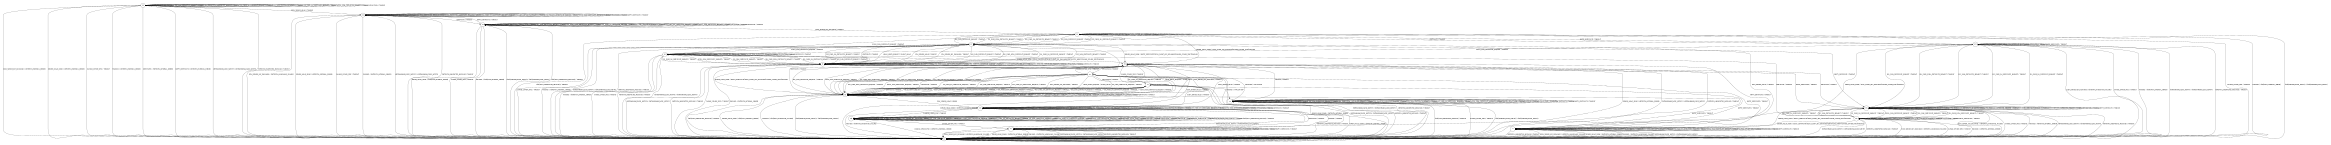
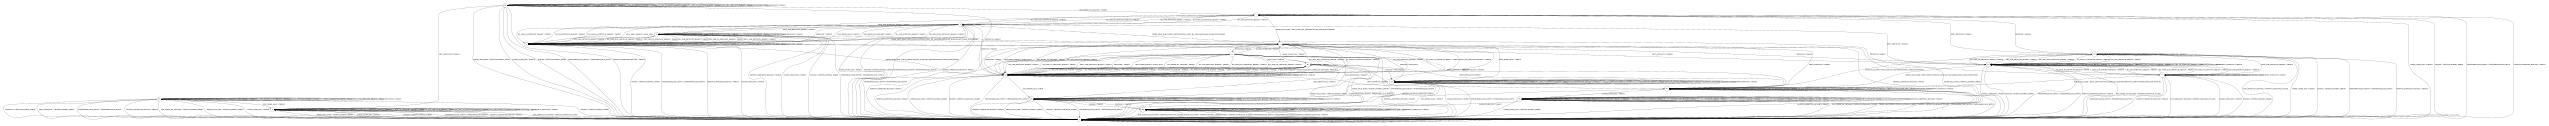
(423, 17) -> (787, 10)
(1321, 50) -> (2230, 58)
(1282, 80) -> (1510, 59)
(1750, 80) -> (1407, 103)
(916, 113) -> (1594, 94)
